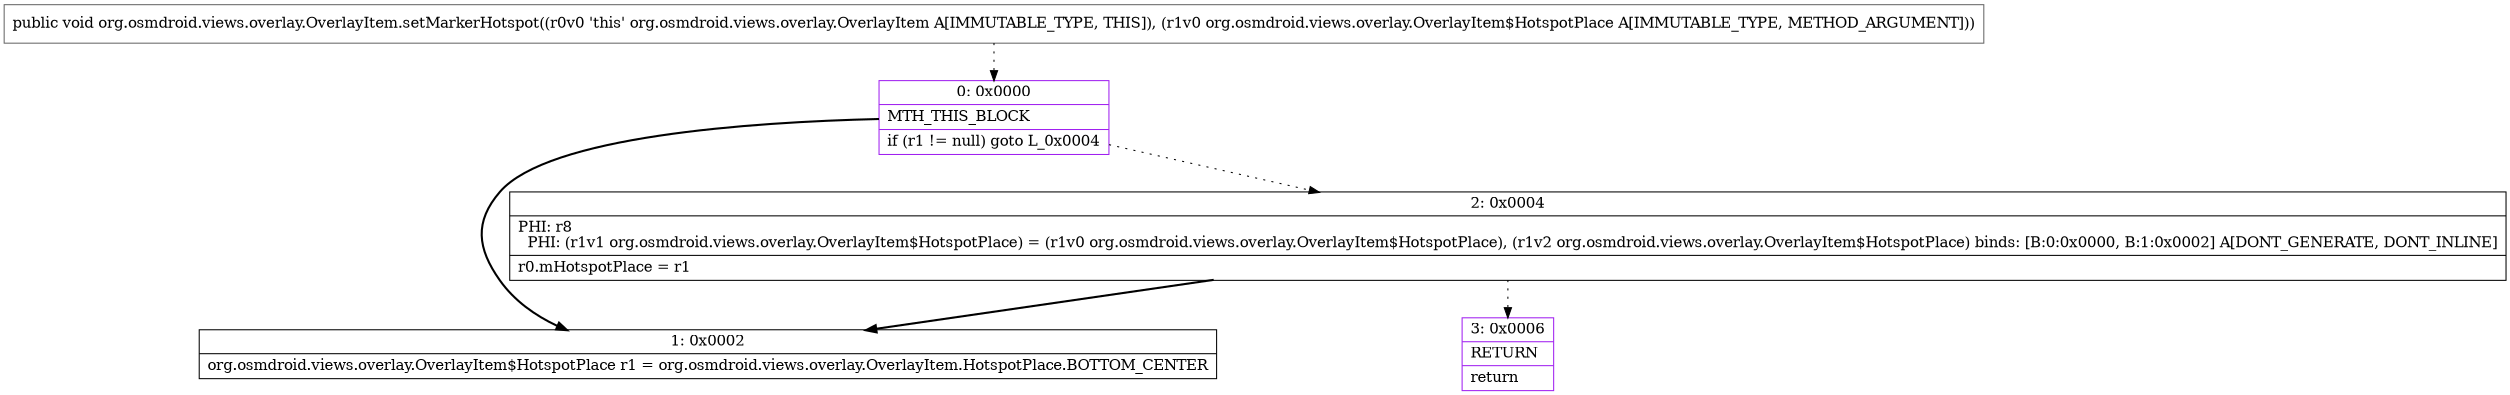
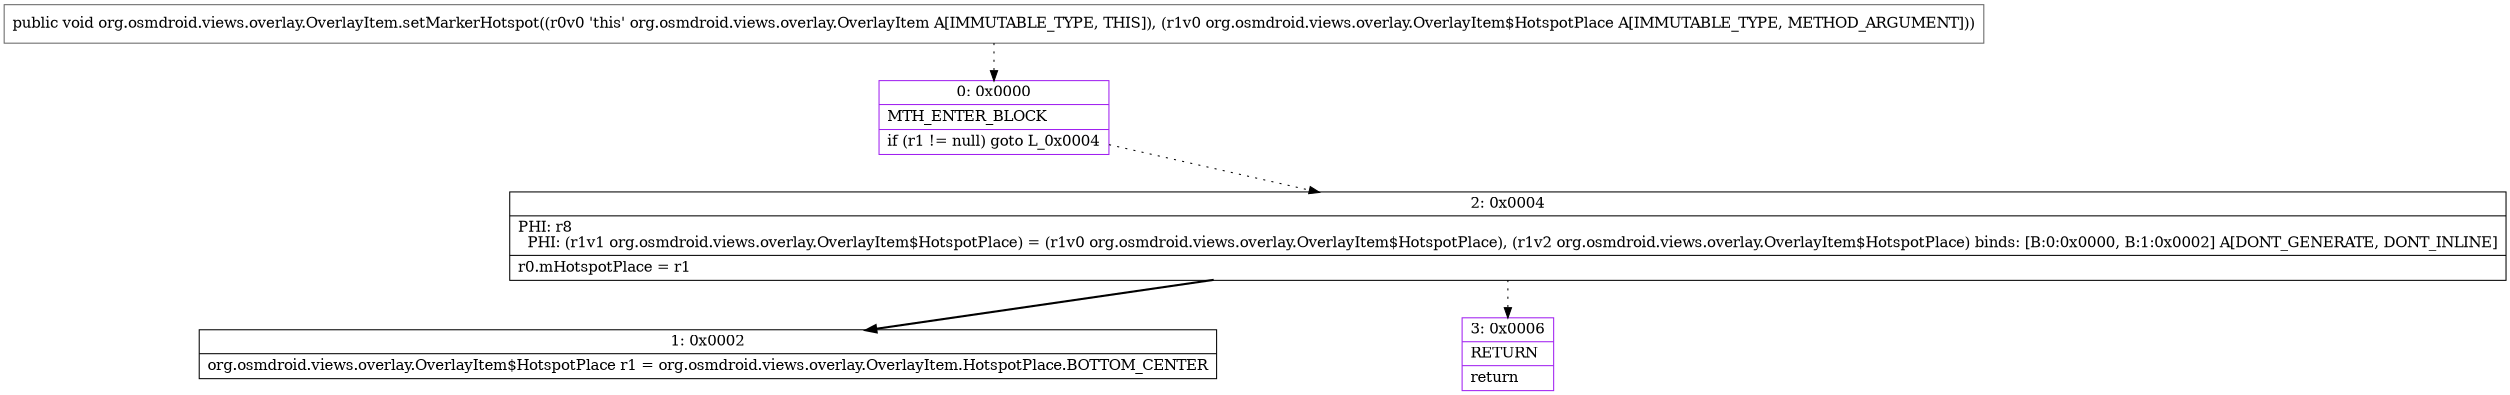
(959, 117) -> (967, 117)
(599, 147) -> none
